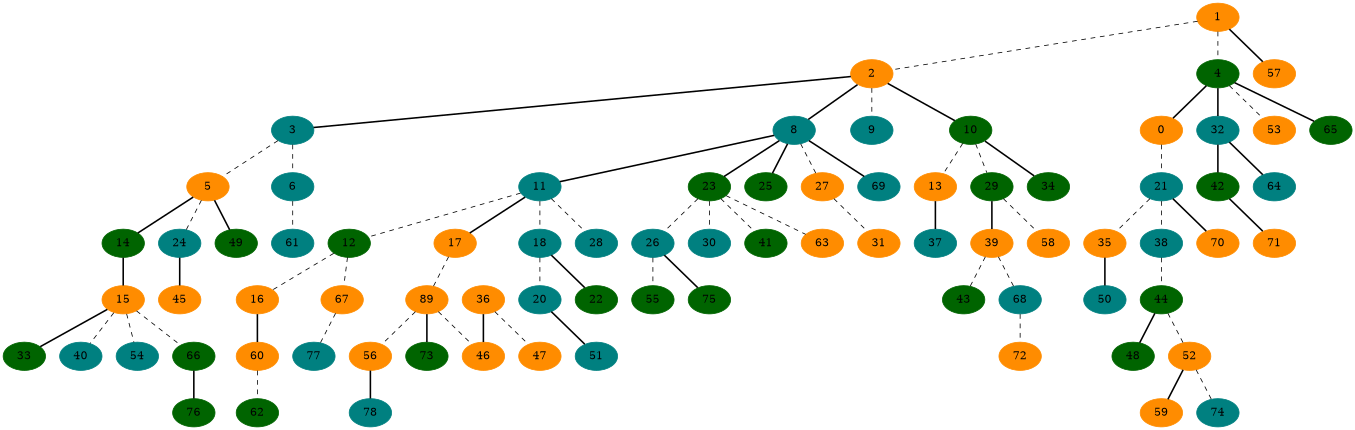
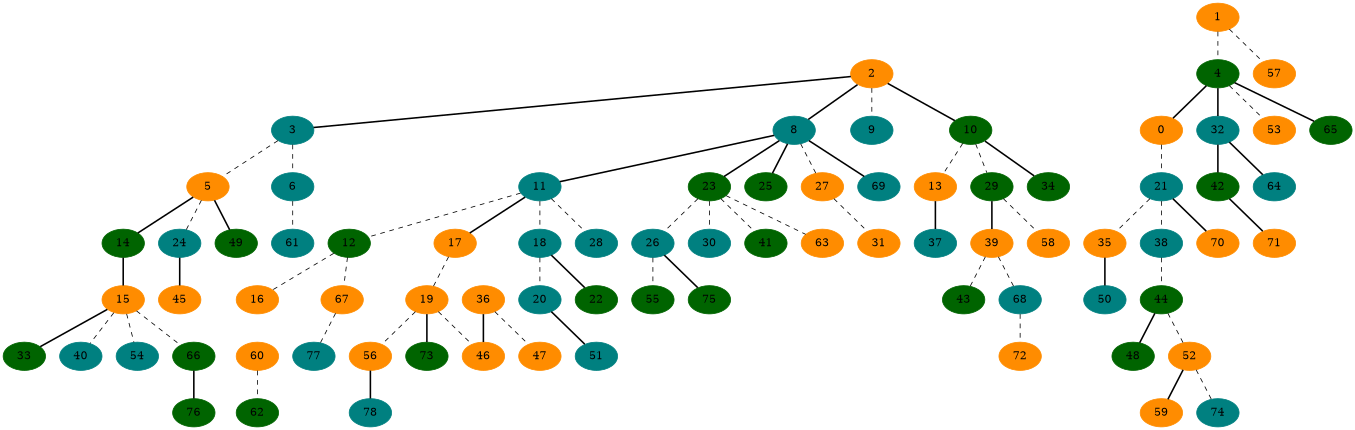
(1246, 45) -> (1246, 45)
(1045, 46) -> none
(427, 300) -> (427, 300)
(257, 328) -> none
